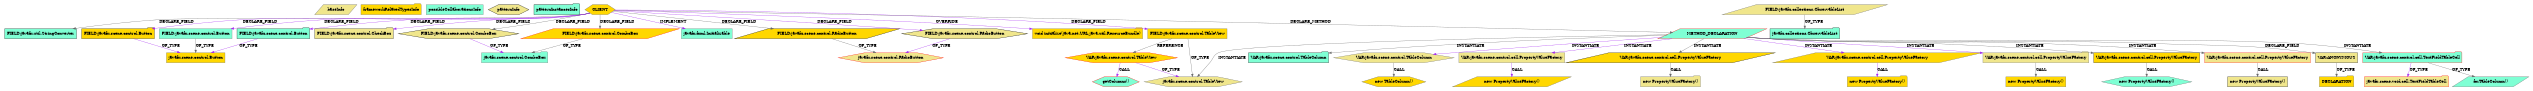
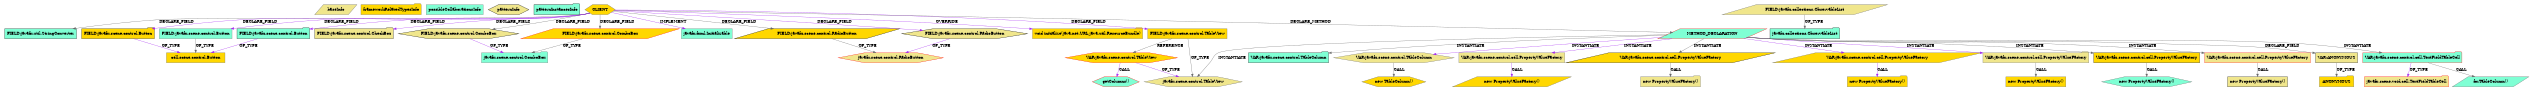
(196, 58) -> (196, 58)
(2461, 70) -> (2461, 70)
(2337, 82) -> (2337, 82)
